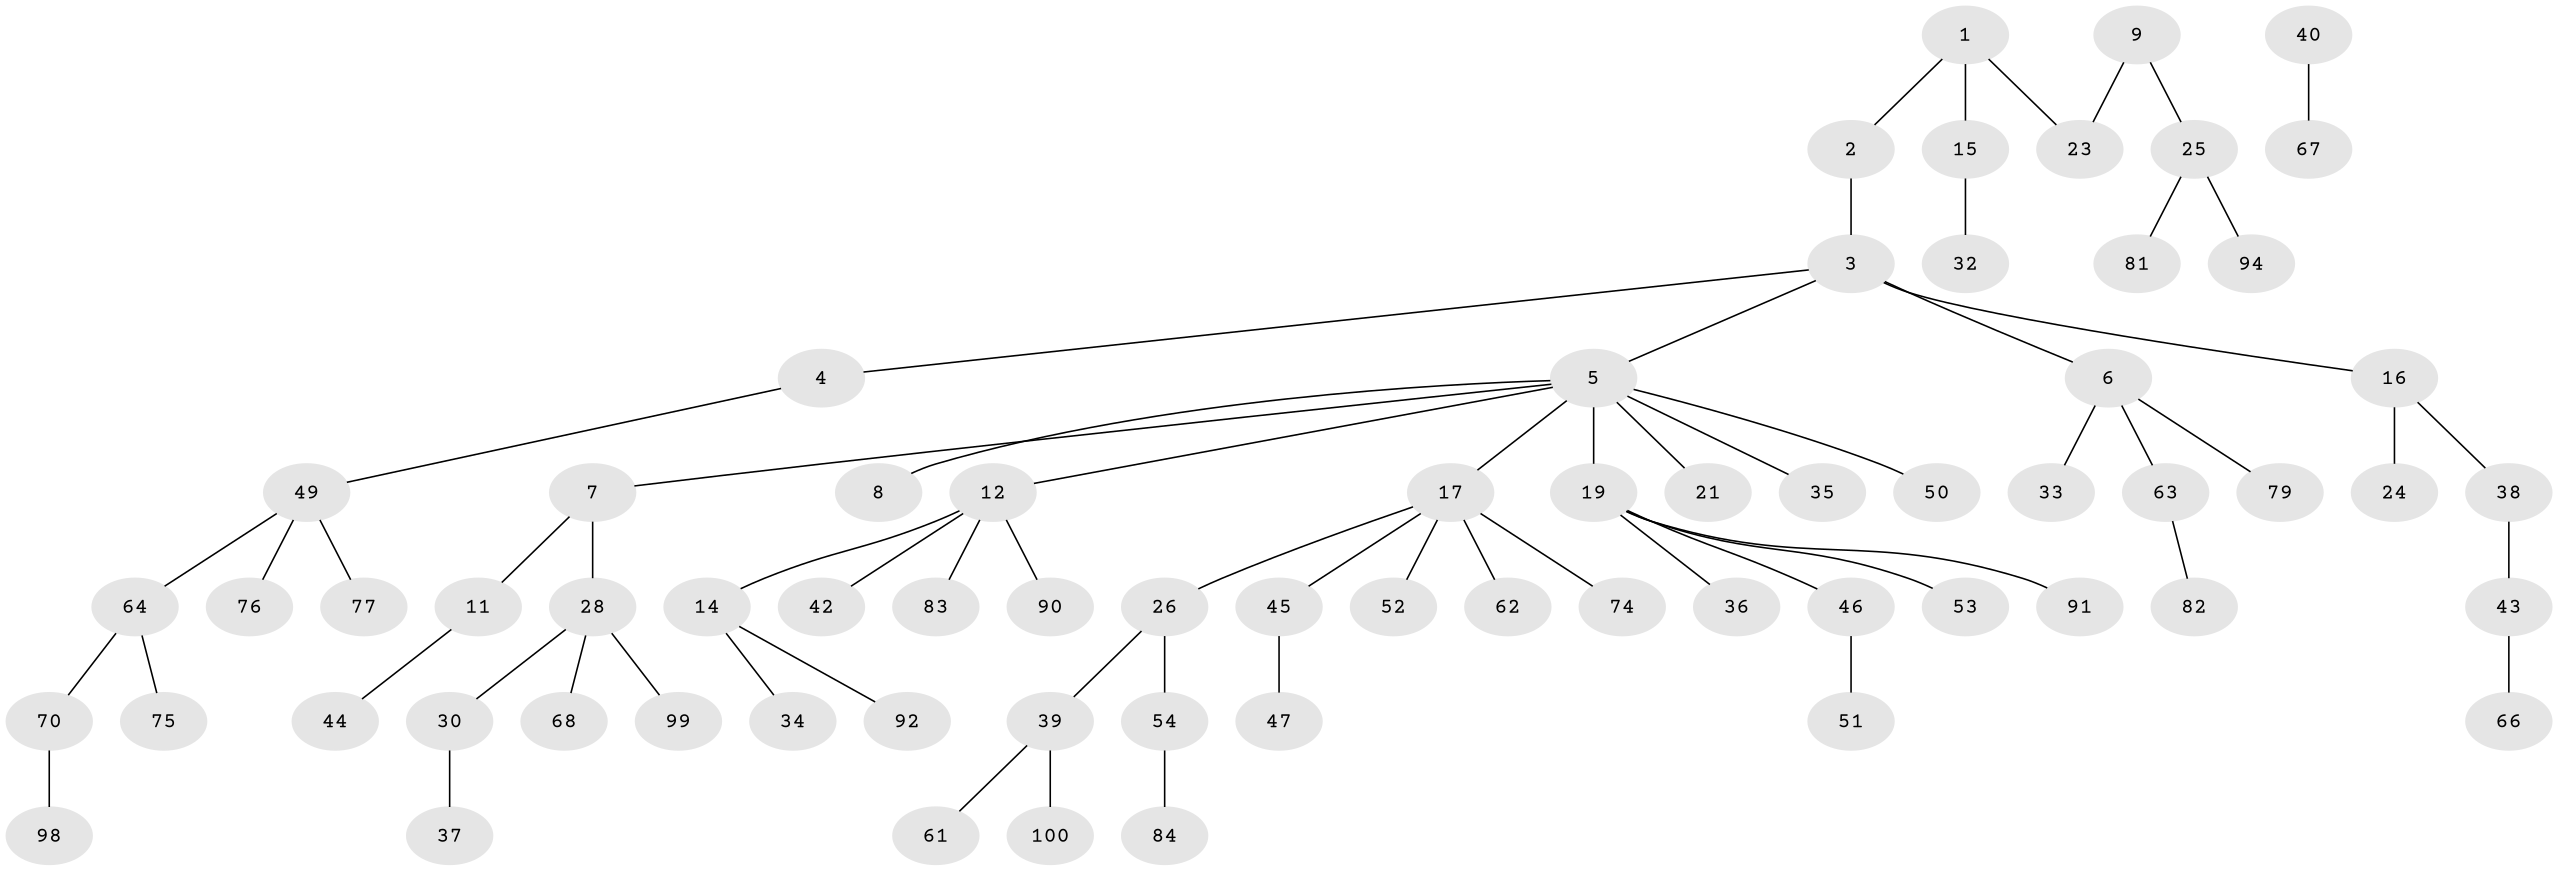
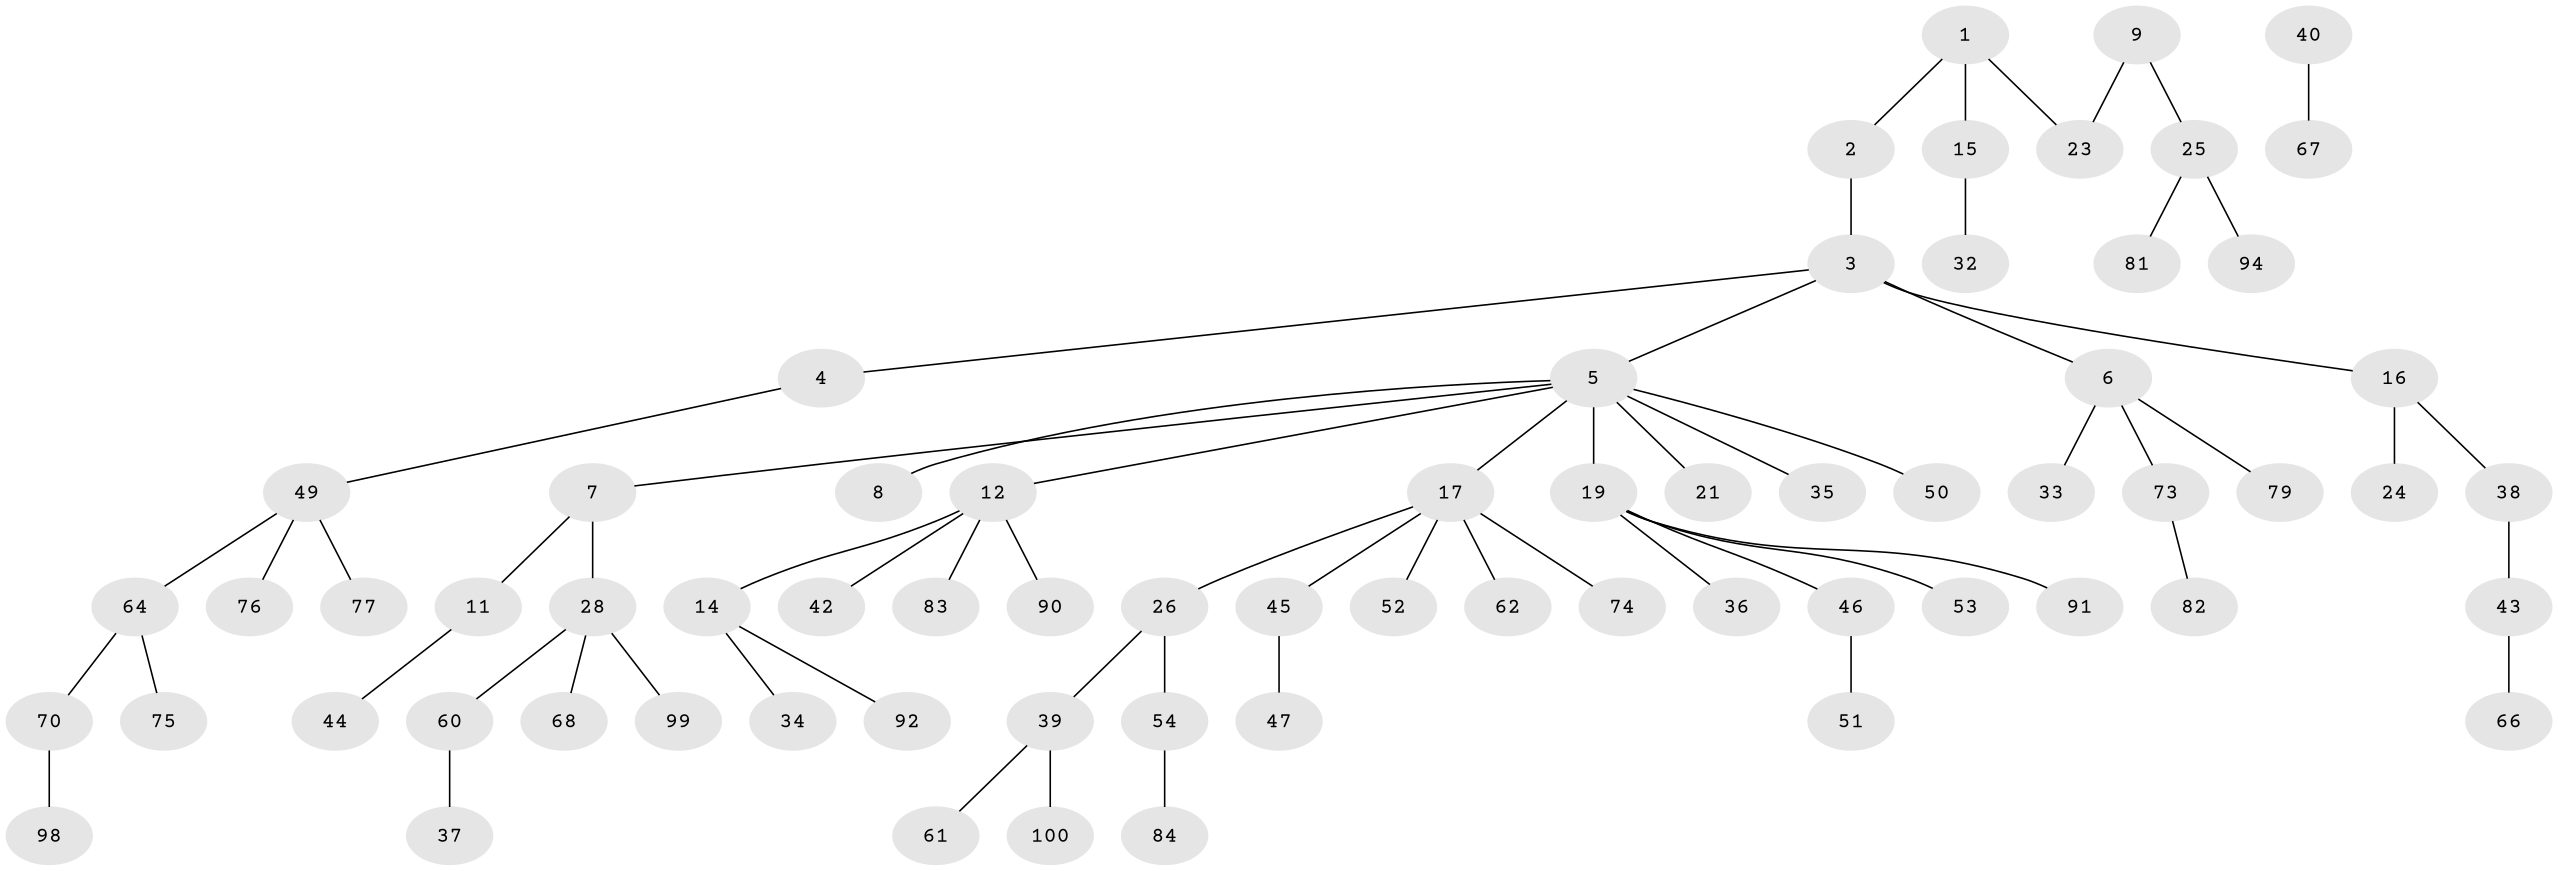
(2166, 493) -> (2166, 493)
(450, 721) -> (450, 721)
